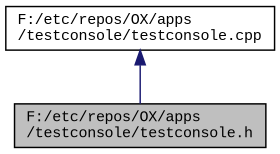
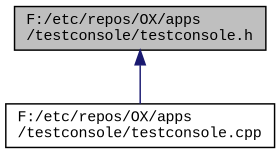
(140, 84) -> (140, 84)
